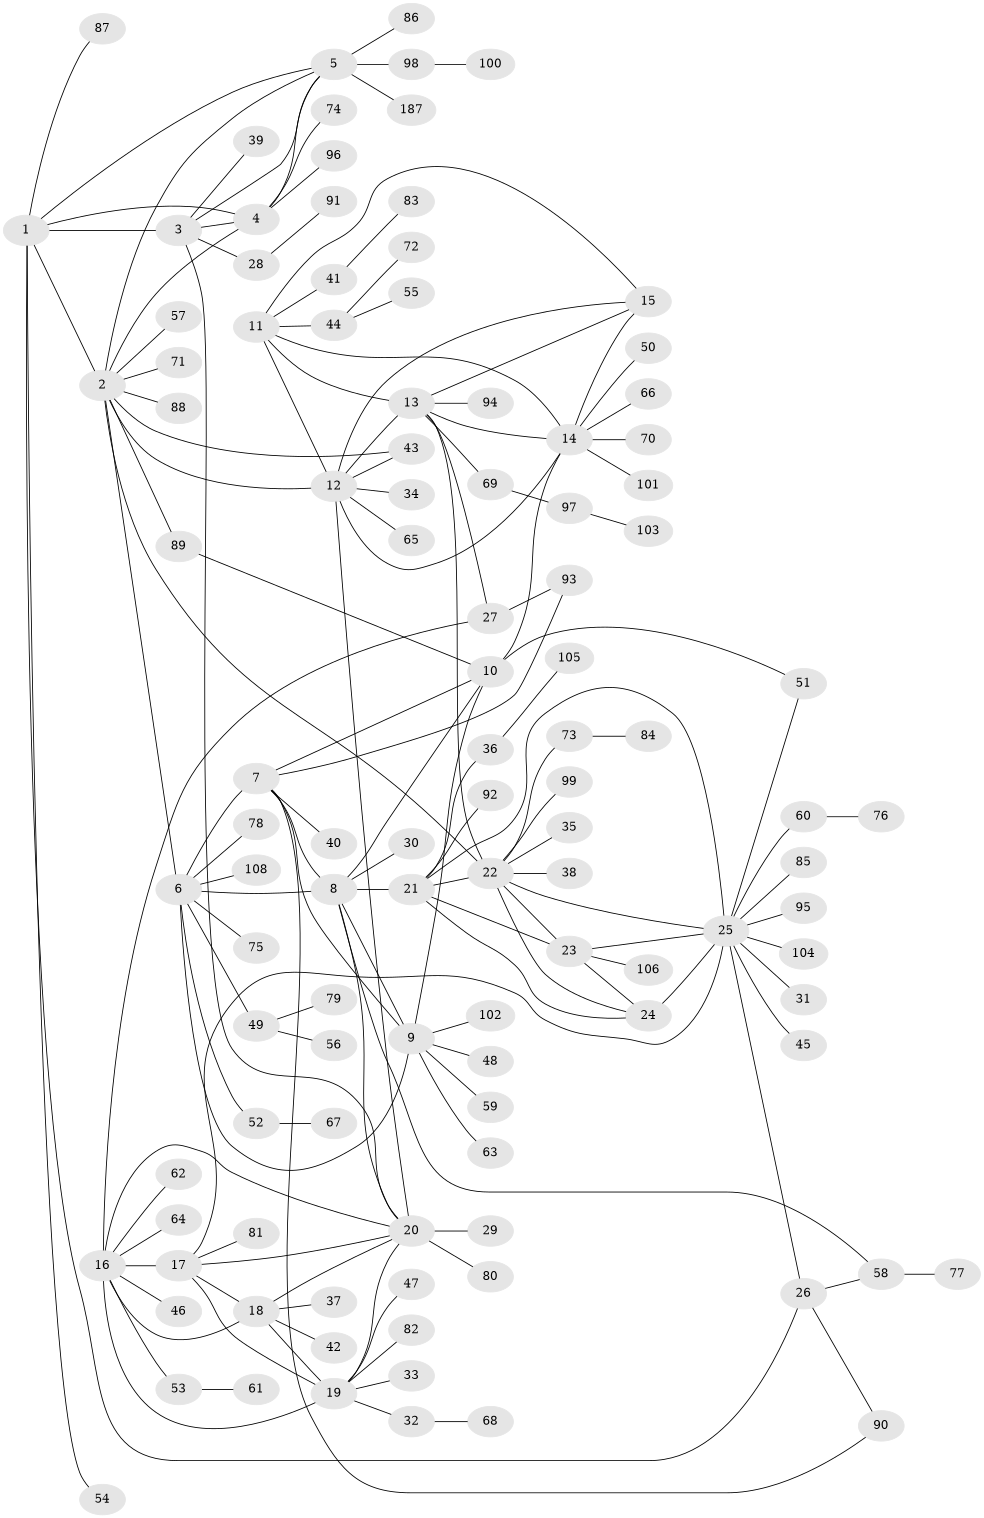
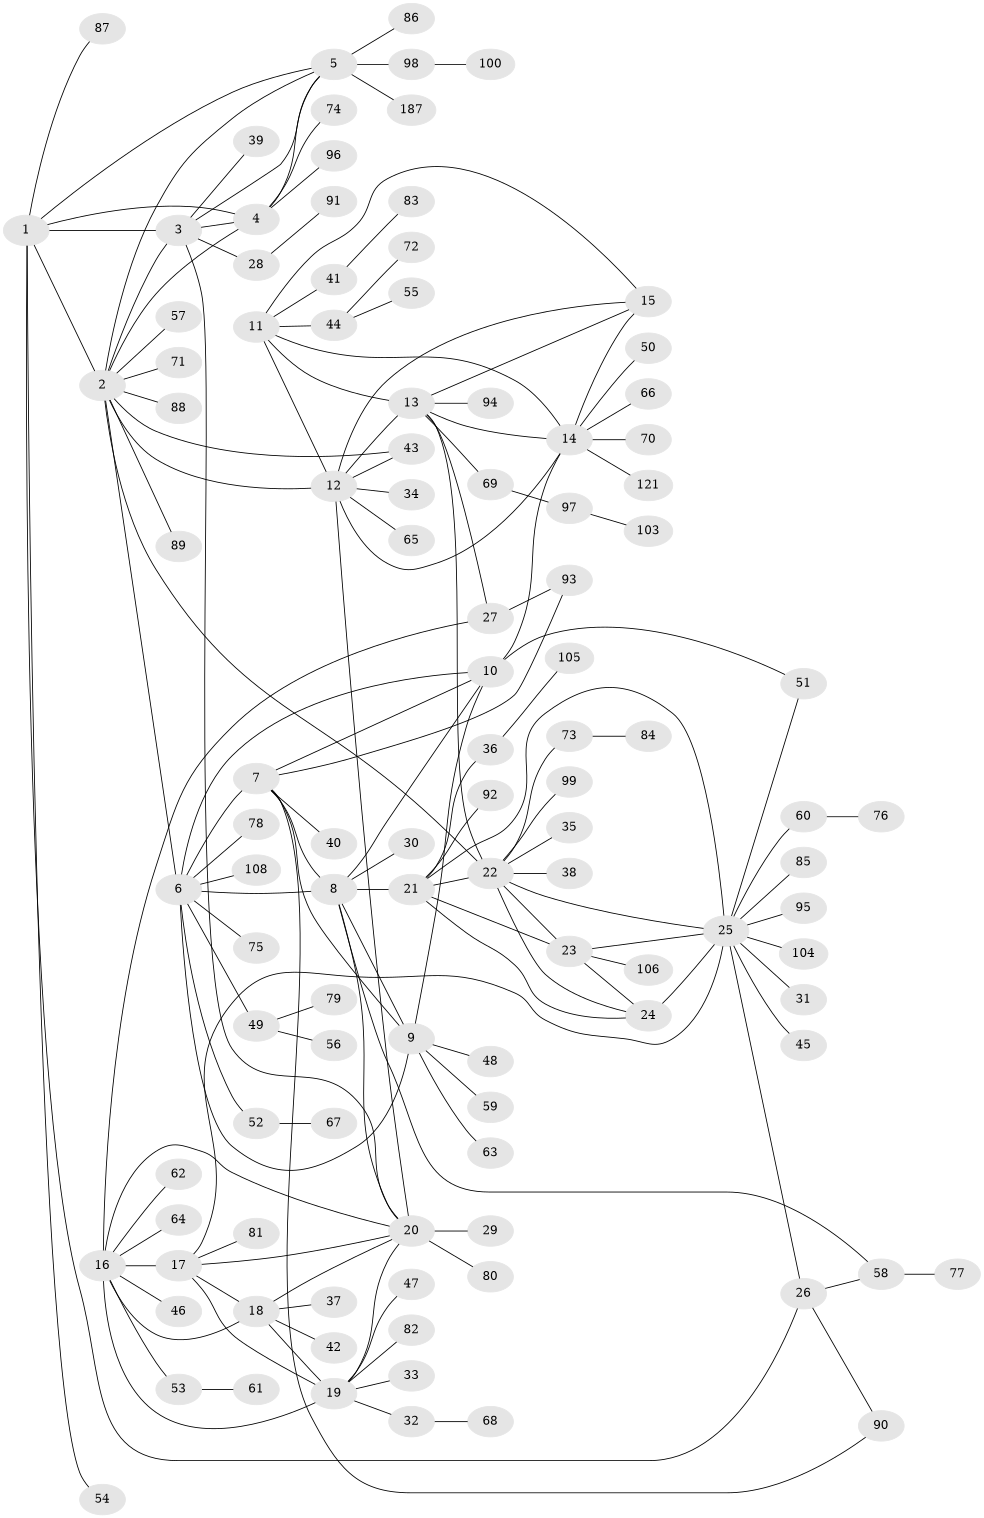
none -> (134, 305)
(648, 485) -> (648, 485)
(335, 609) -> (282, 720)
(491, 1016) -> none
